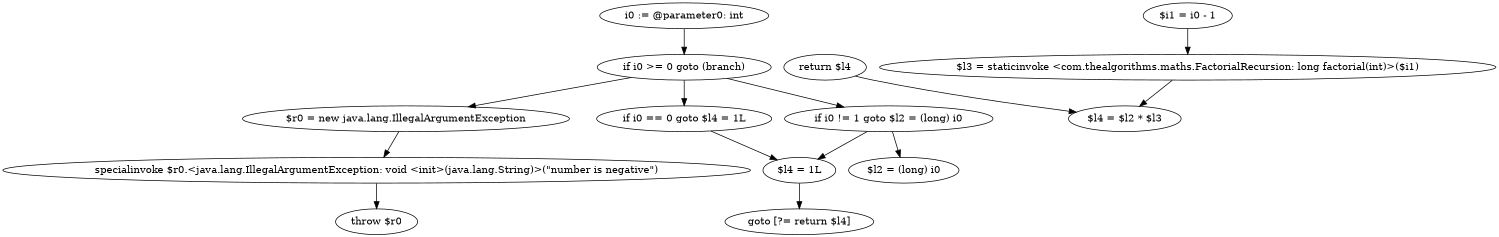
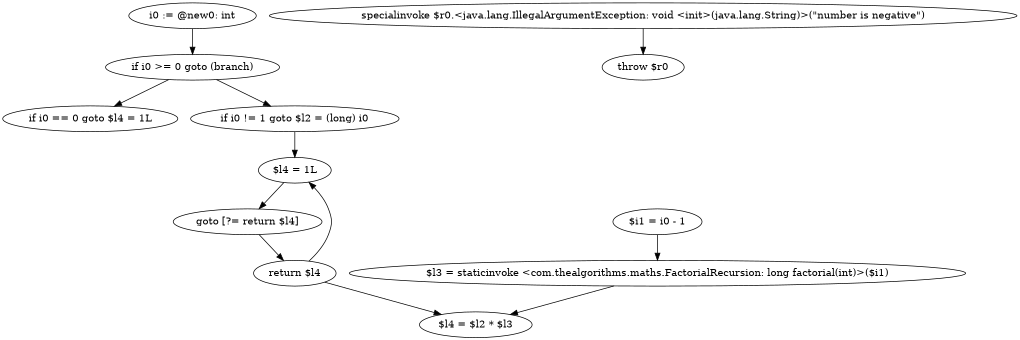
(684, 16) -> (193, 16)
(406, 119) -> none
(741, 144) -> (331, 225)
(904, 170) -> none
none -> (269, 245)
